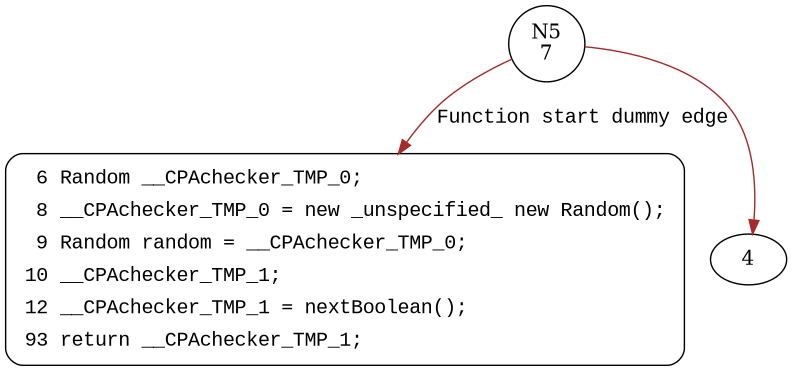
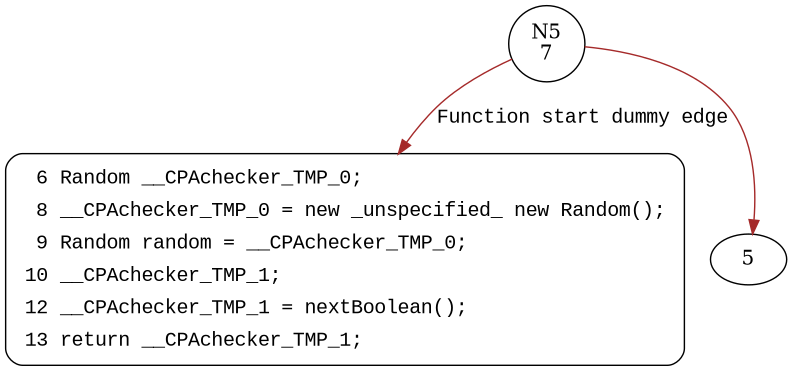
(749, 259) -> (749, 259)
(37, 340) -> (37, 340)
